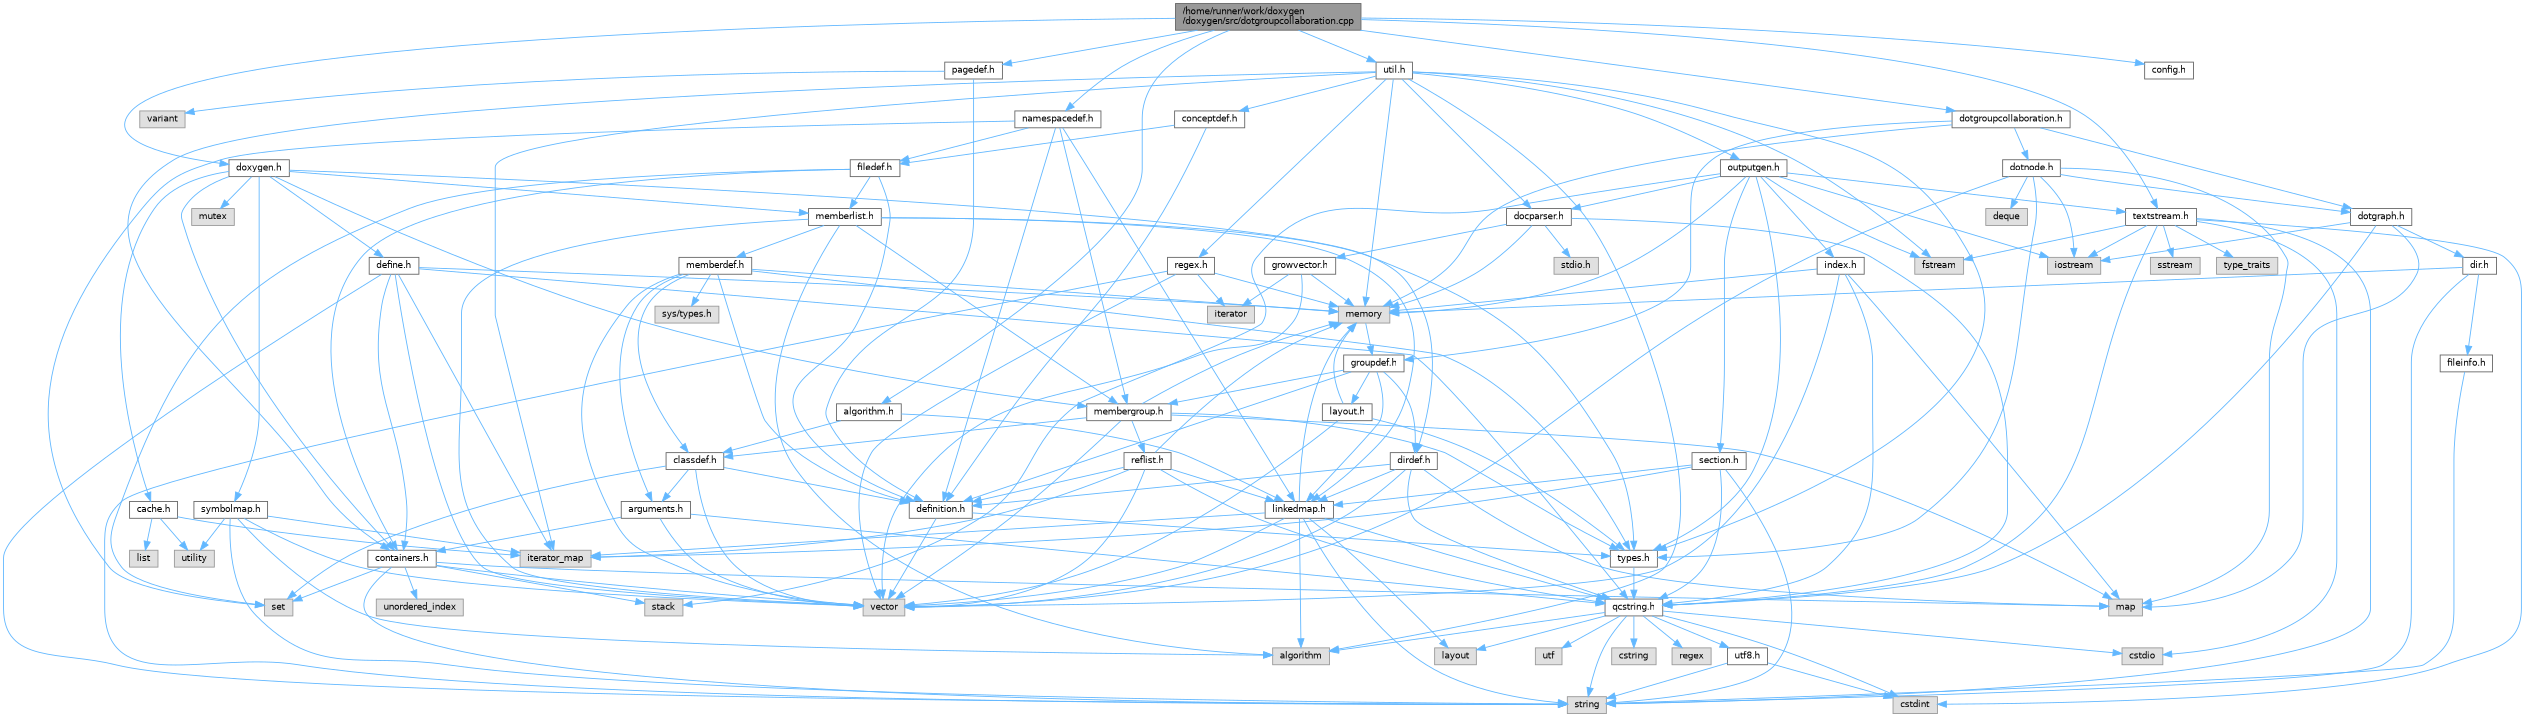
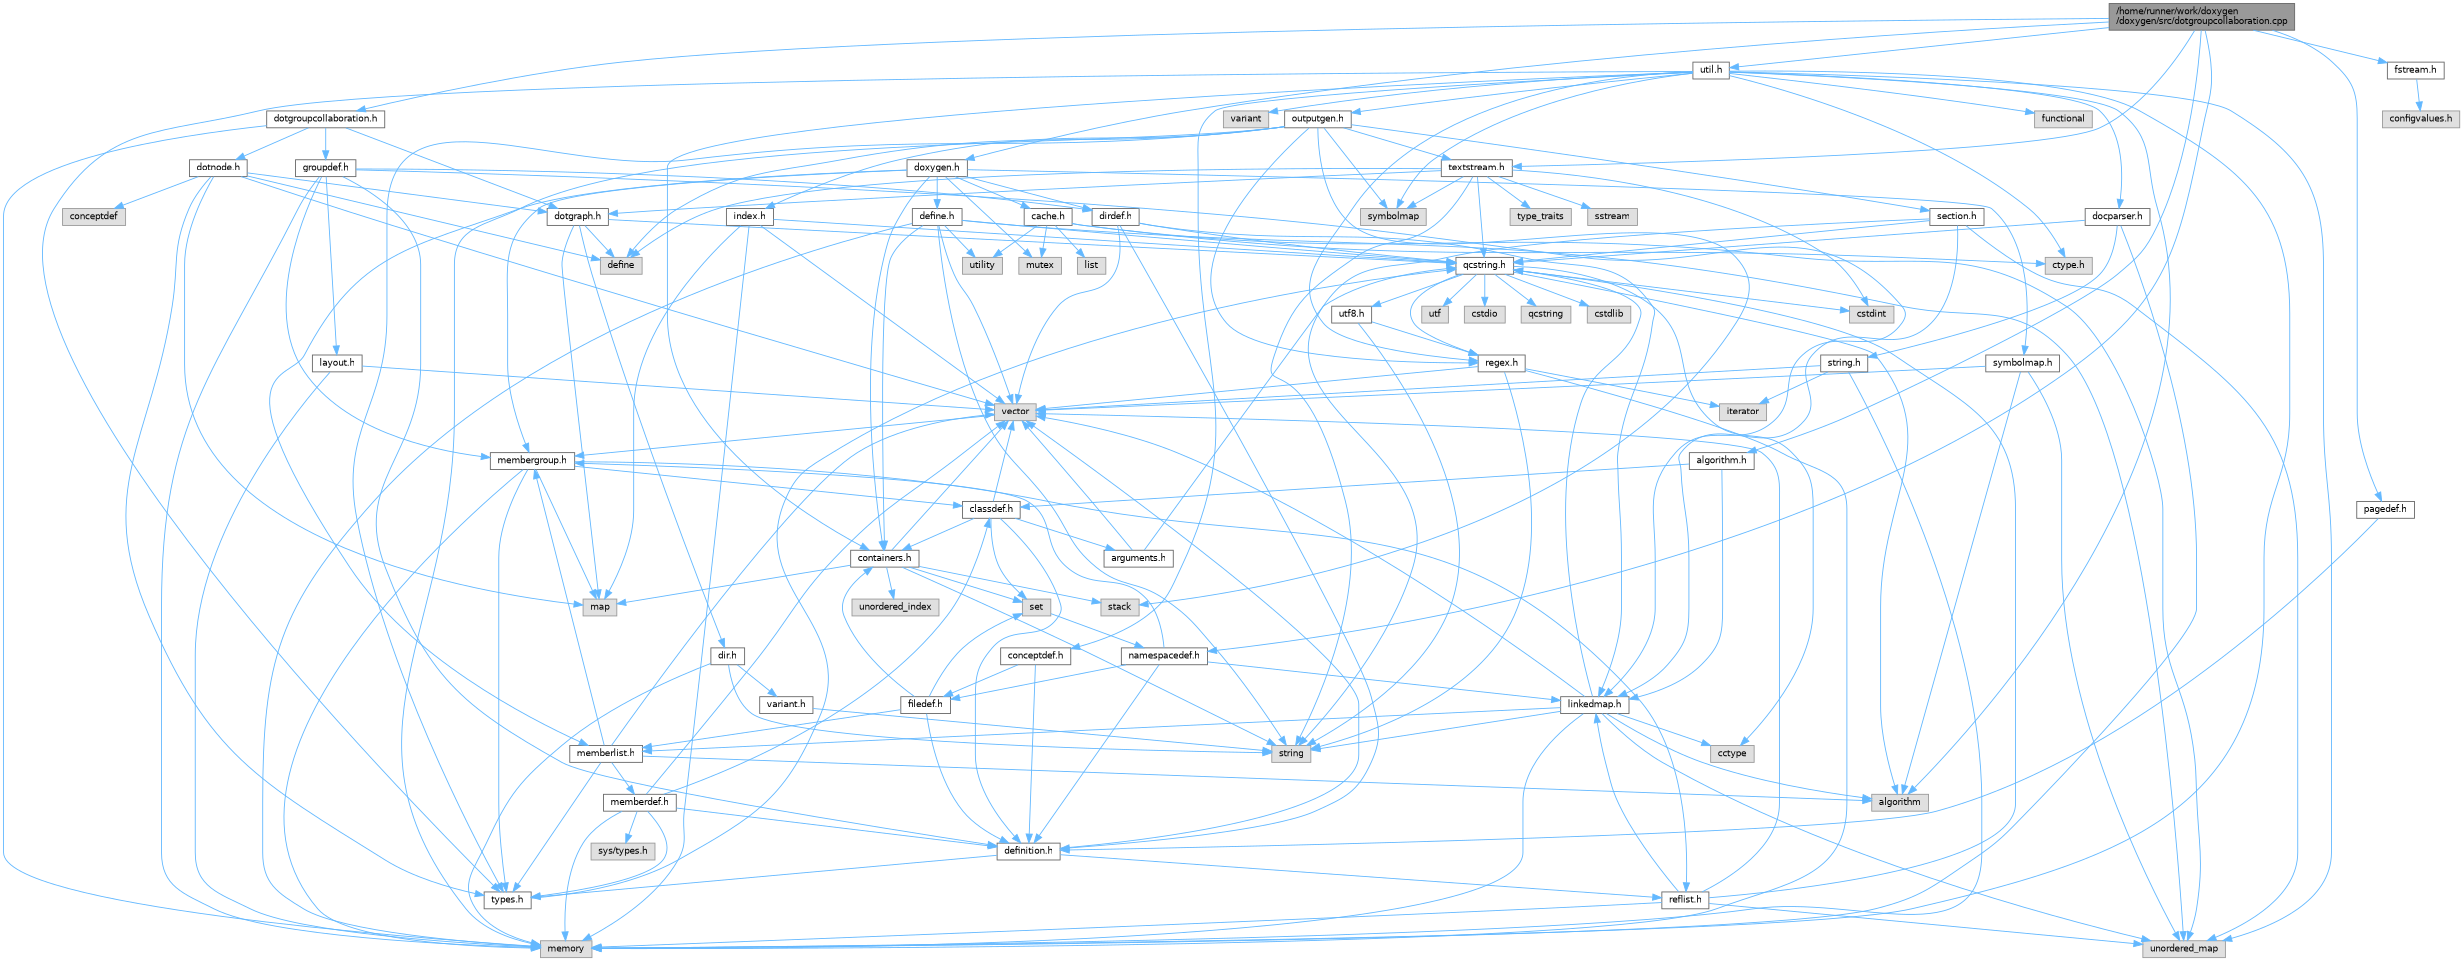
(2169, 71) -> (2416, 71)
(569, 80) -> (1381, 96)
none -> (2063, 119)
none -> (2421, 119)
(295, 149) -> (1093, 629)
(1650, 192) -> (1234, 328)
(2007, 217) -> (94, 217)
none -> (1045, 237)
(1323, 251) -> (1106, 729)
(1300, 266) -> (1844, 363)
(1576, 266) -> none
(1939, 266) -> (1393, 217)
none -> (2069, 266)
(2074, 266) -> (621, 266)
(1368, 335) -> (162, 699)
(2466, 363) -> (786, 705)
(620, 372) -> none
(2337, 449) -> (1050, 189)
(1502, 467) -> none
(1063, 481) -> (1356, 876)
(1006, 522) -> (789, 435)
(215, 531) -> (962, 244)
(533, 533) -> (942, 532)
(556, 559) -> (2184, 949)
(1730, 587) -> none
(1603, 649) -> (1411, 317)
(1456, 656) -> (1732, 754)
(1634, 656) -> (1546, 315)
(1692, 656) -> (1609, 315)
(1826, 679) -> (1421, 337)
(636, 681) -> none
